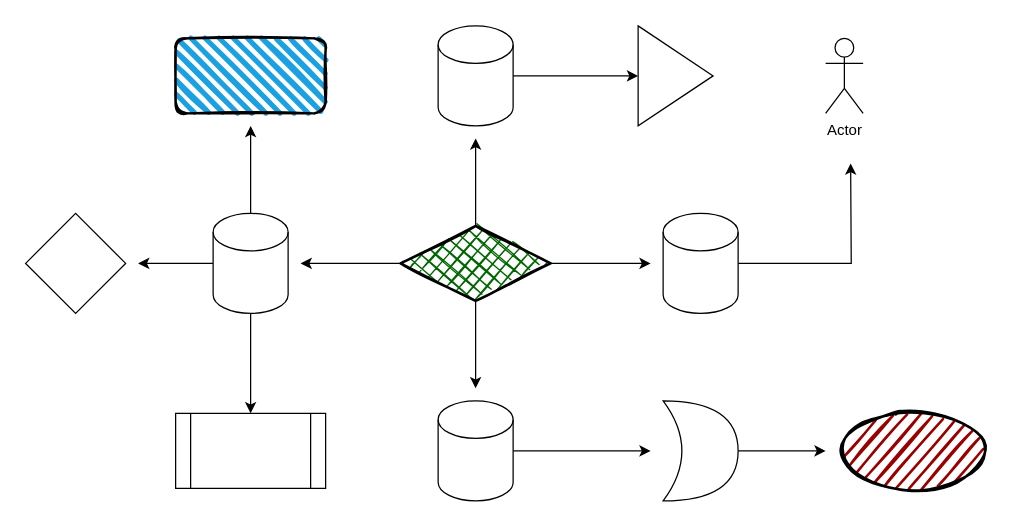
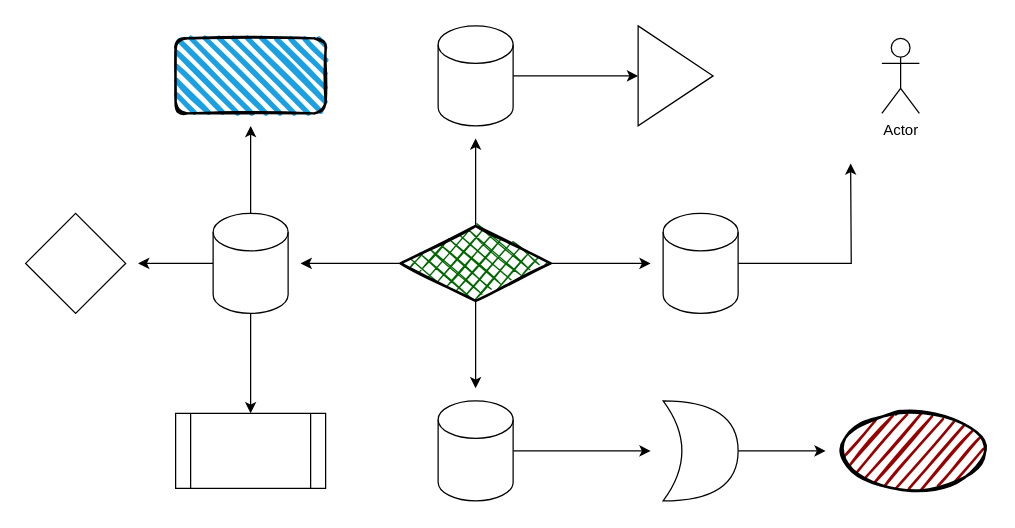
(844, 76) -> (901, 76)
